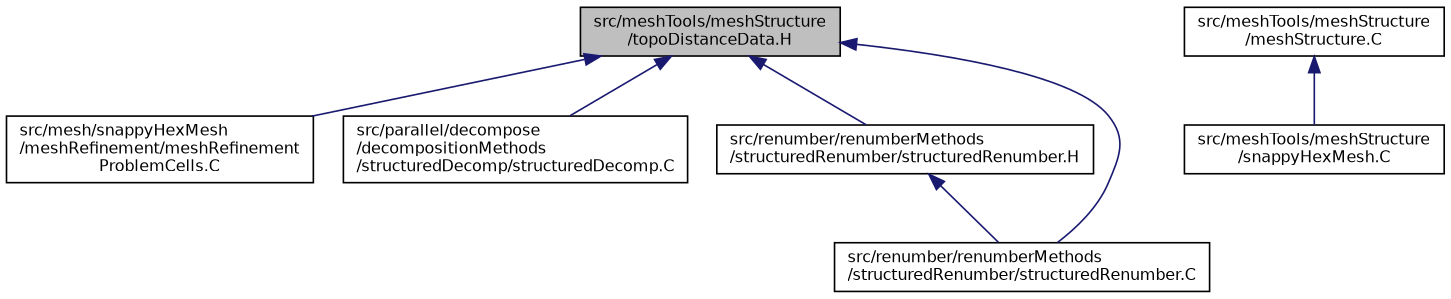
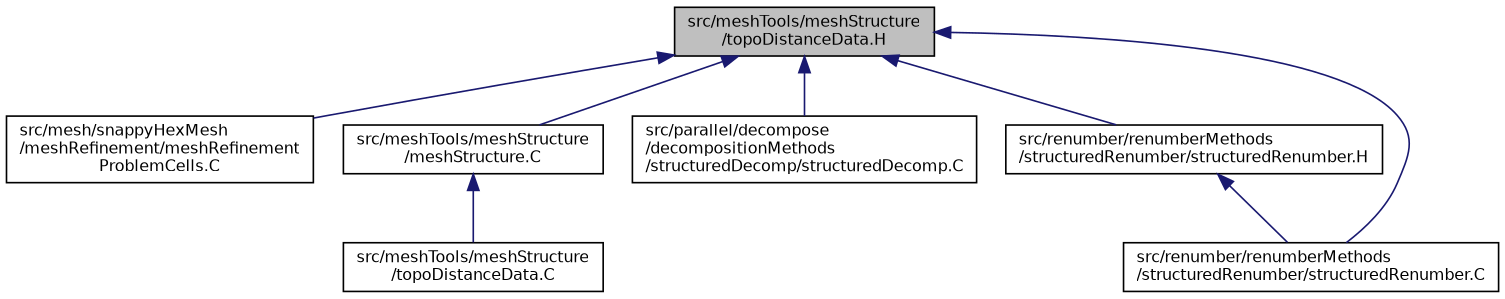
none -> (631, 93)
(1314, 149) -> (473, 267)
